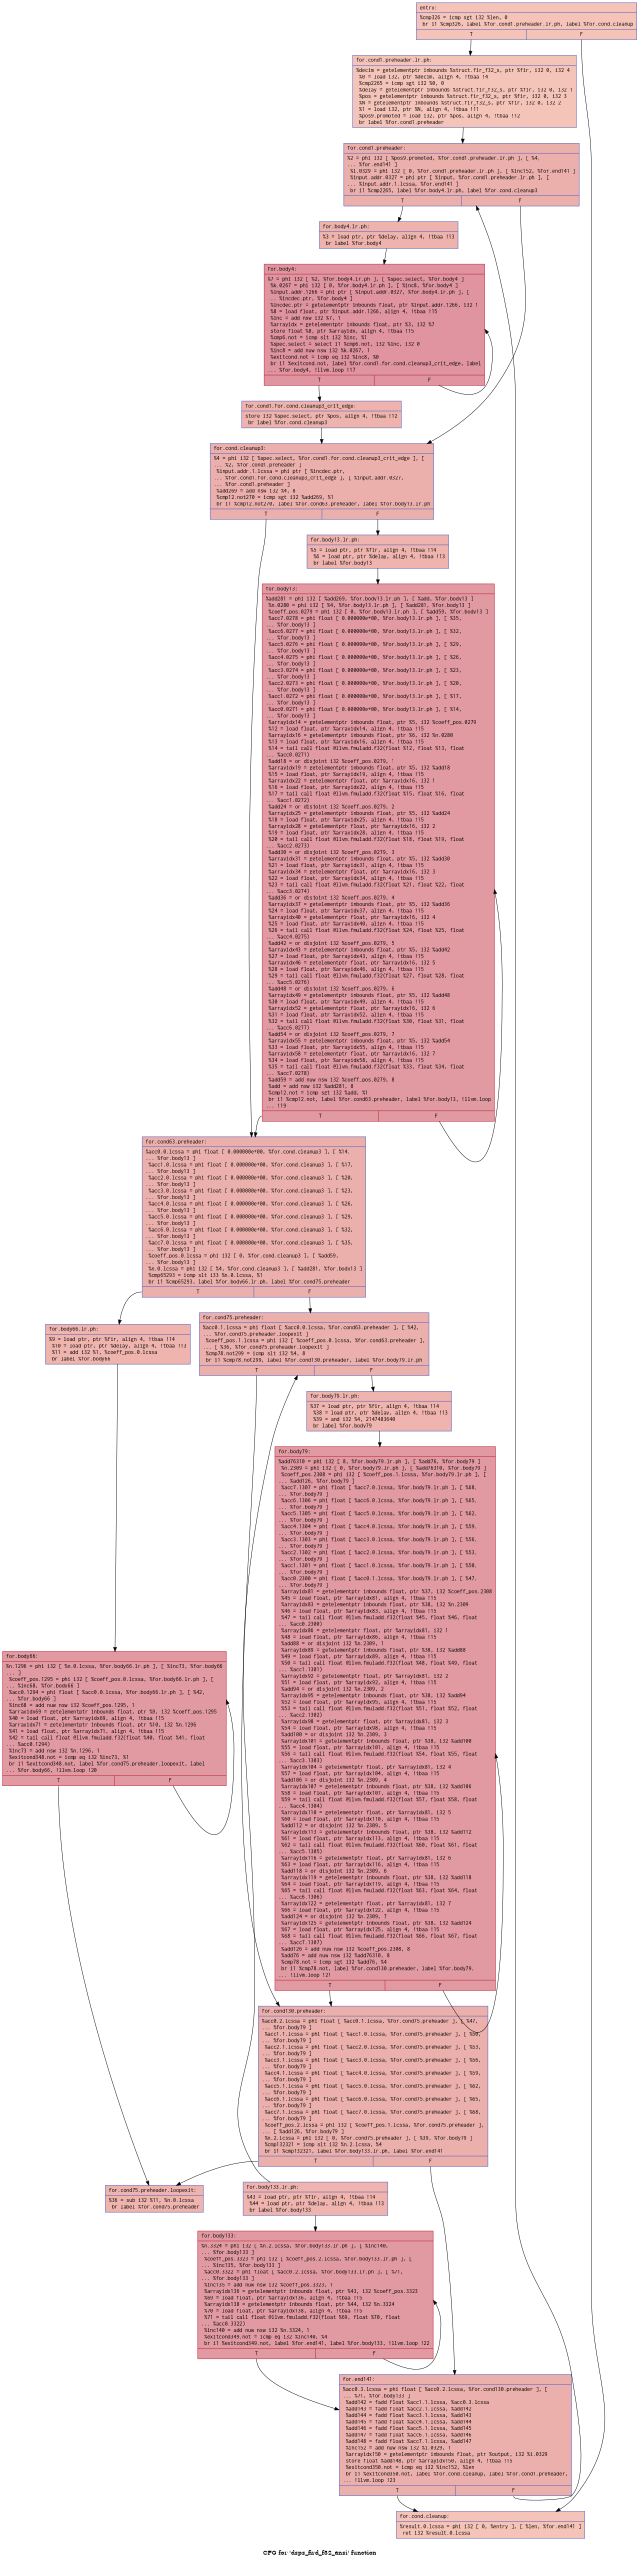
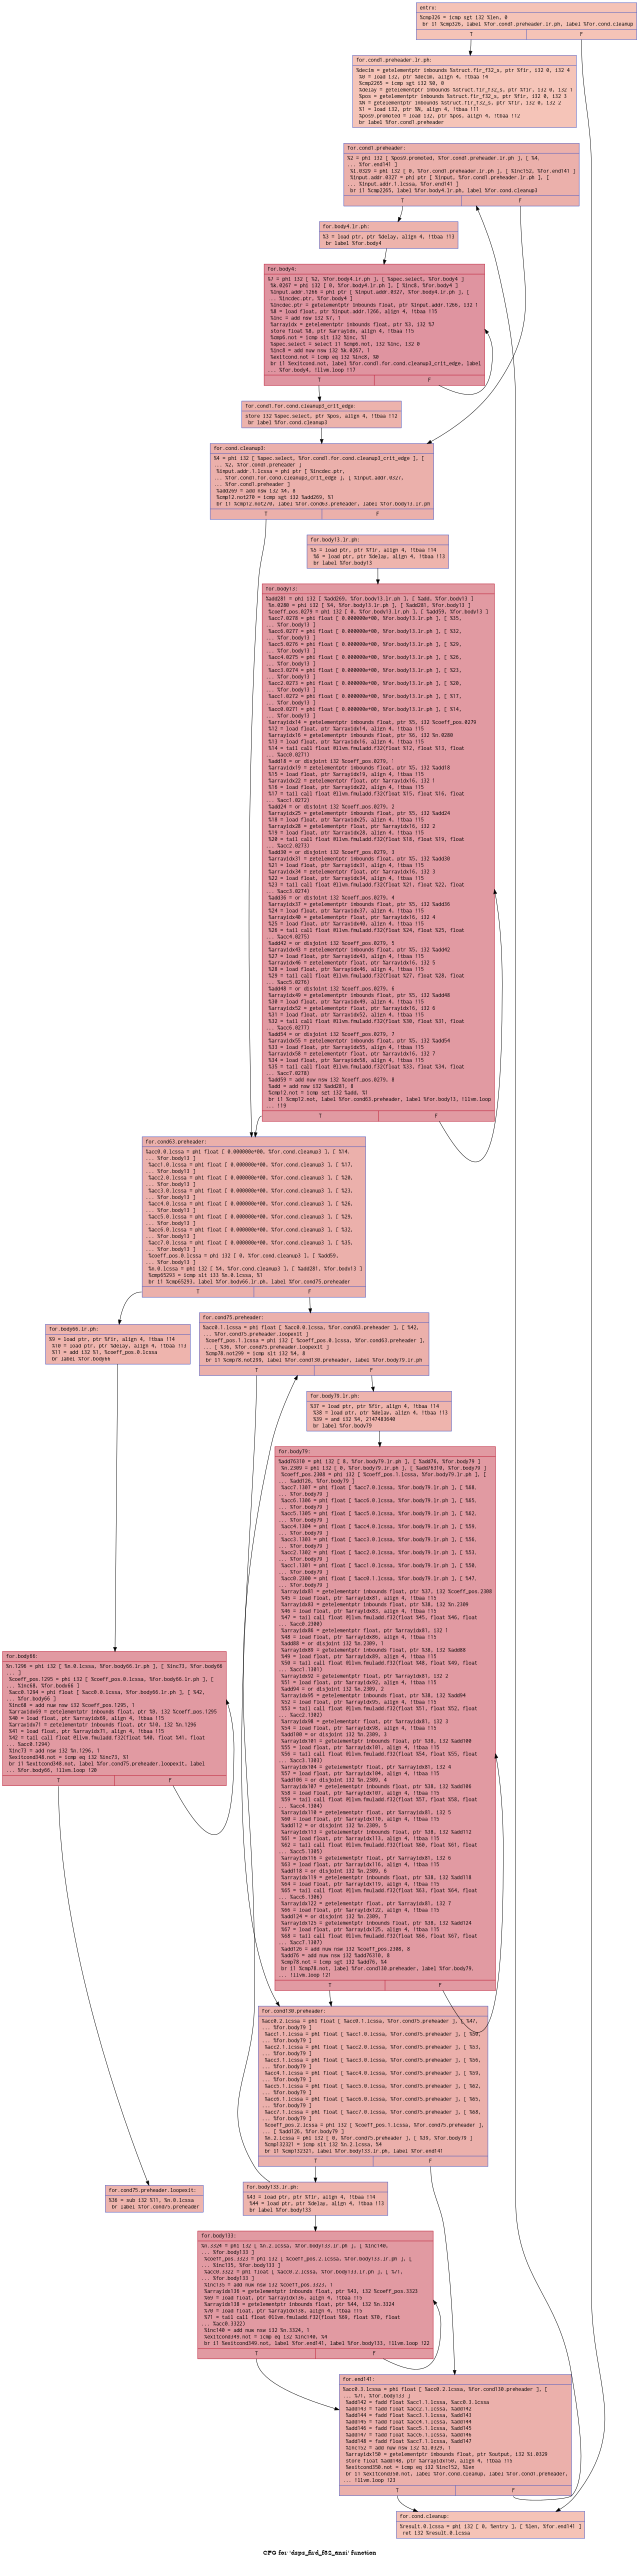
(463, 133) -> none
(378, 525) -> none
(218, 2168) -> (315, 2172)
